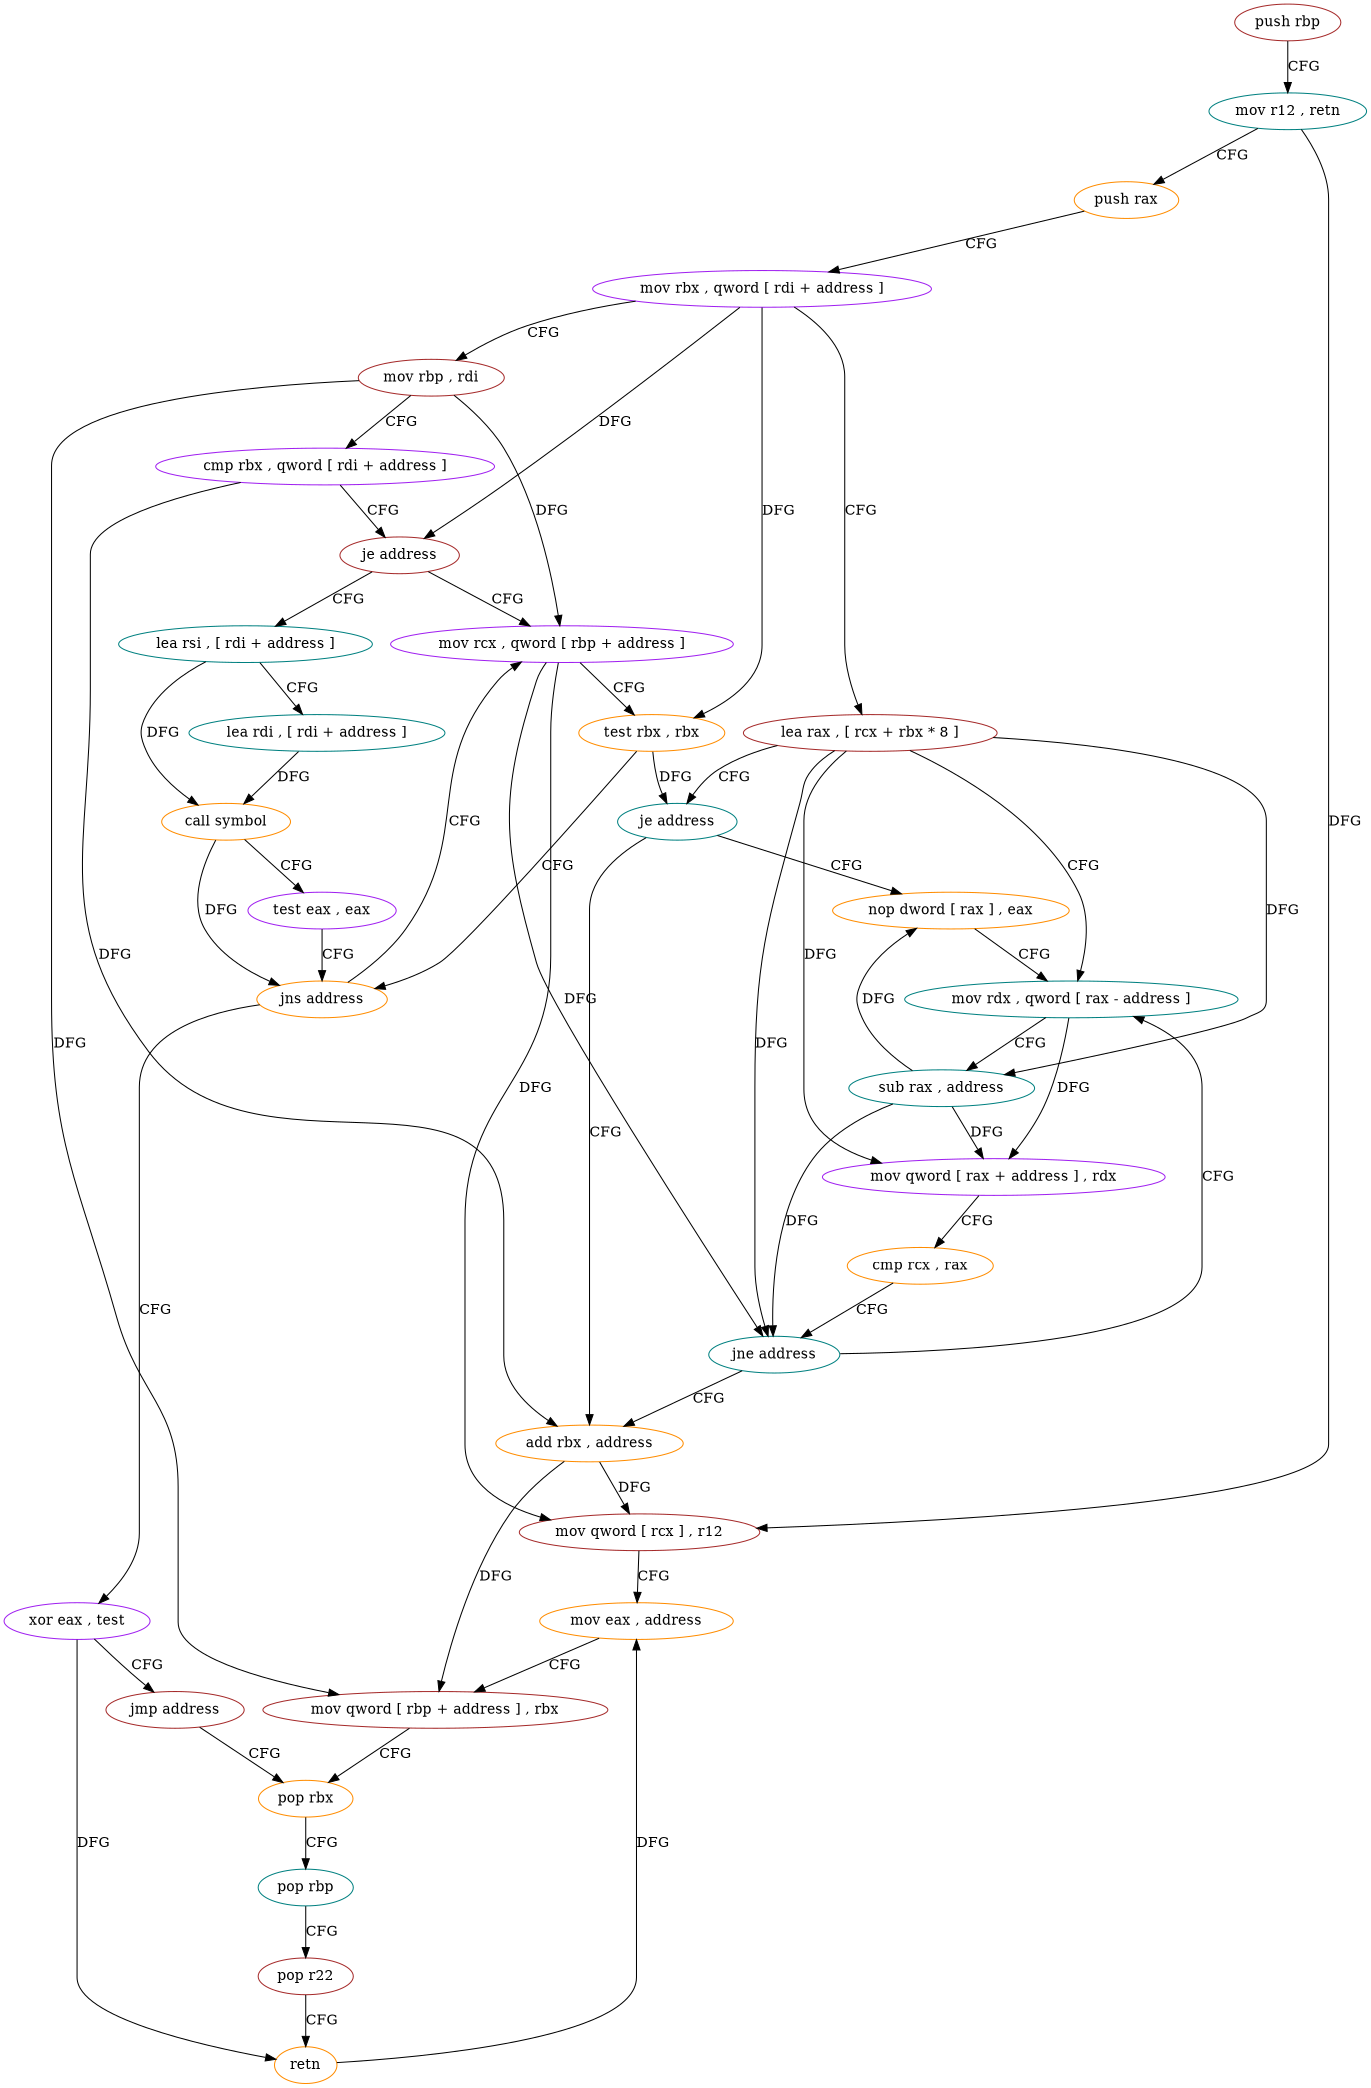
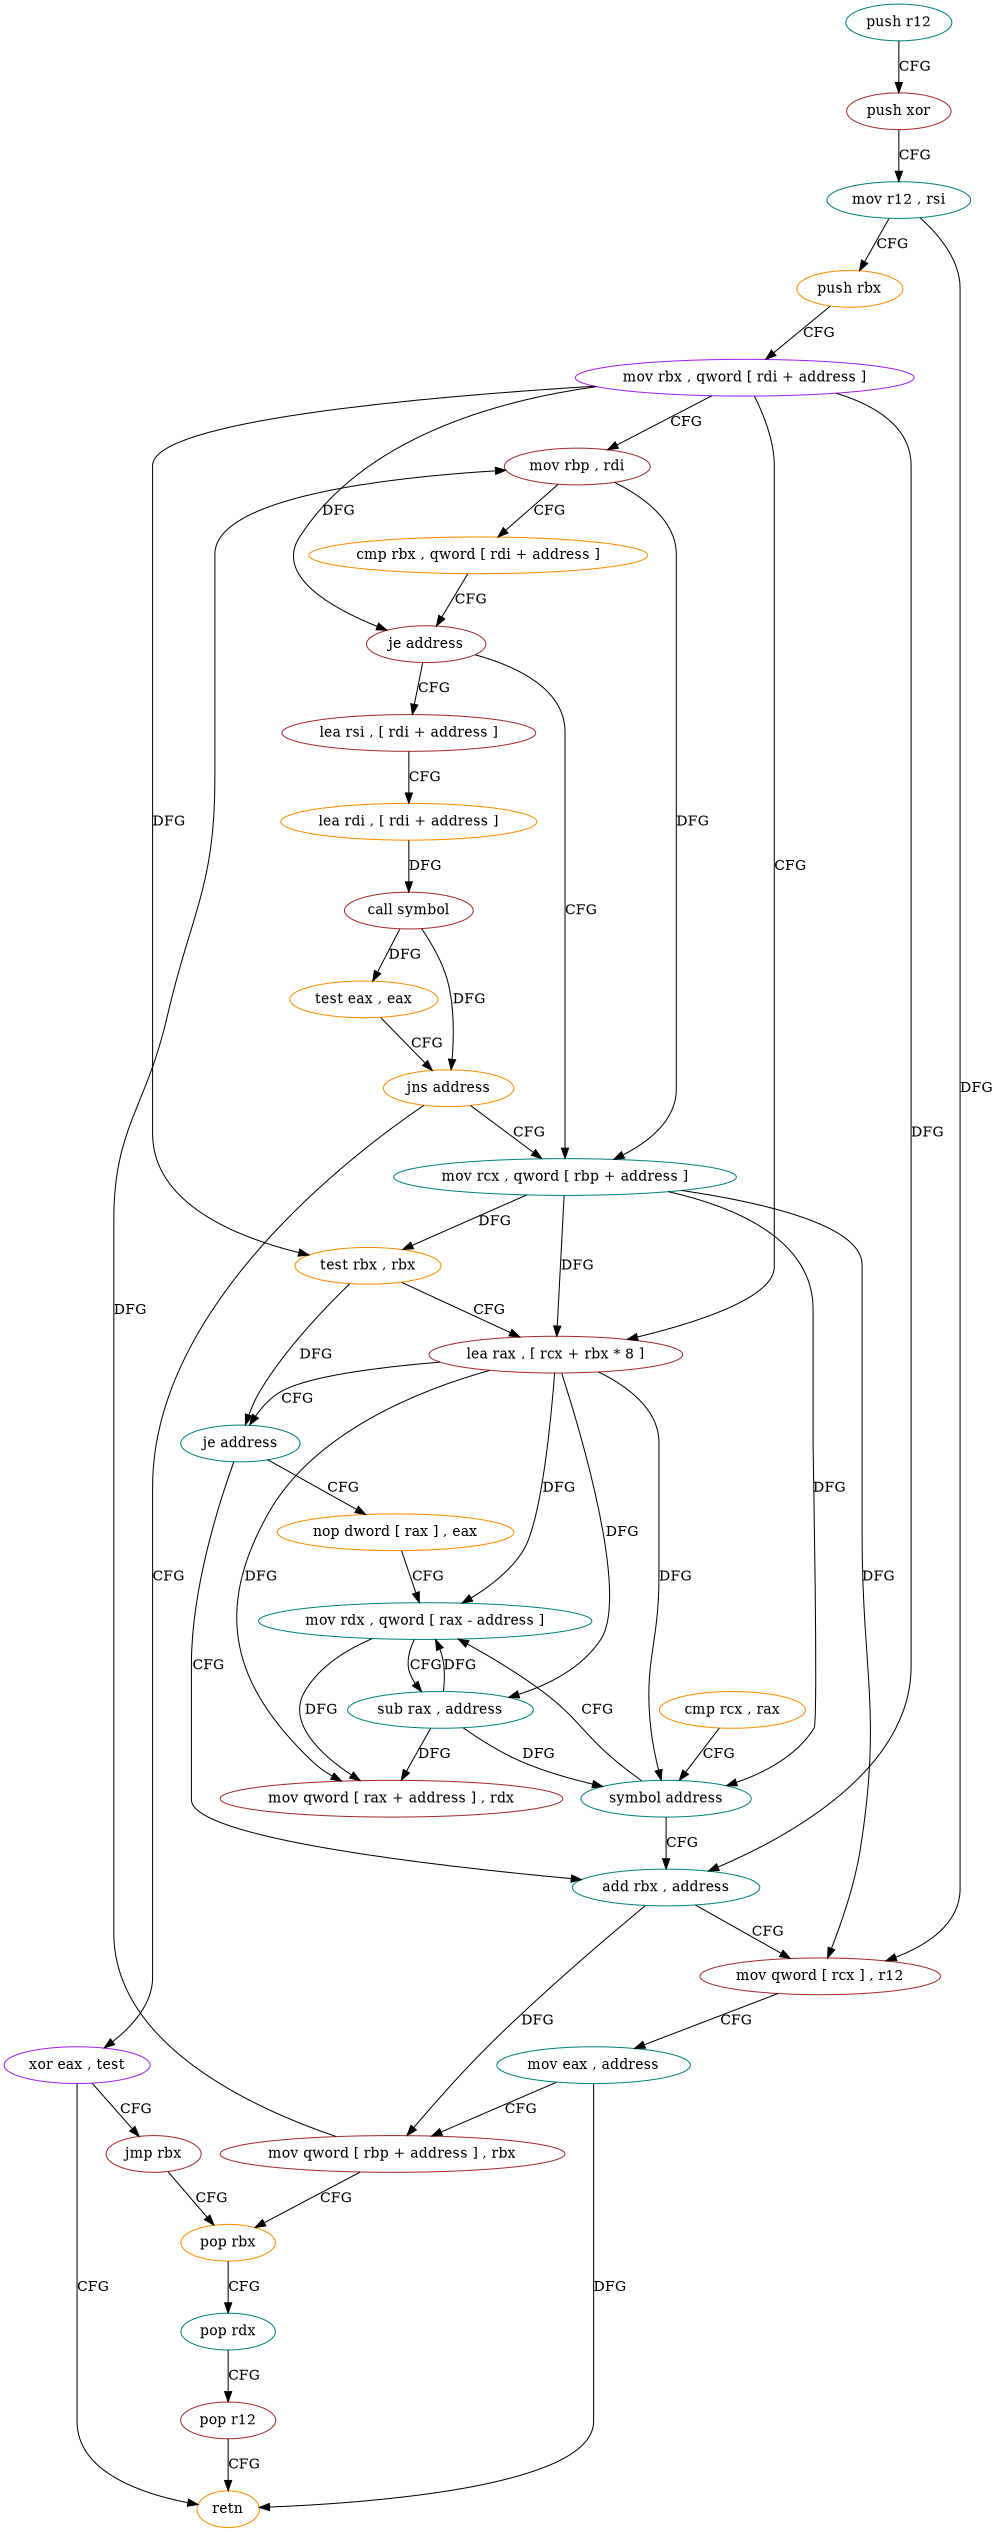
none -> (899, 22)
(1288, 22) -> (899, 111)
(1288, 111) -> (899, 200)
(1126, 200) -> (850, 289)
(325, 467) -> (478, 555)
(246, 644) -> (409, 733)
(562, 644) -> (565, 1177)
(629, 689) -> (495, 1221)
(142, 725) -> none
(317, 733) -> (409, 822)
(226, 822) -> (409, 911)
(297, 866) -> (405, 955)
(1084, 866) -> (559, 1488)
(526, 875) -> (456, 1307)
(322, 911) -> (364, 999)
(52, 975) -> (114, 1244)
(857, 1003) -> (444, 1670)
(138, 1035) -> (911, 1157)
(994, 1177) -> (391, 1799)
(960, 1218) -> none
none -> (561, 1261)
(774, 1355) -> (666, 1799)
(590, 1443) -> (666, 1888)
(635, 1488) -> (768, 1932)
(636, 1621) -> (594, 2065)
(175, 1710) -> (154, 2154)
(94, 1843) -> (93, 2287)
(306, 1888) -> (228, 2332)
(306, 1976) -> (228, 2420)
(636, 1976) -> (591, 2427)
